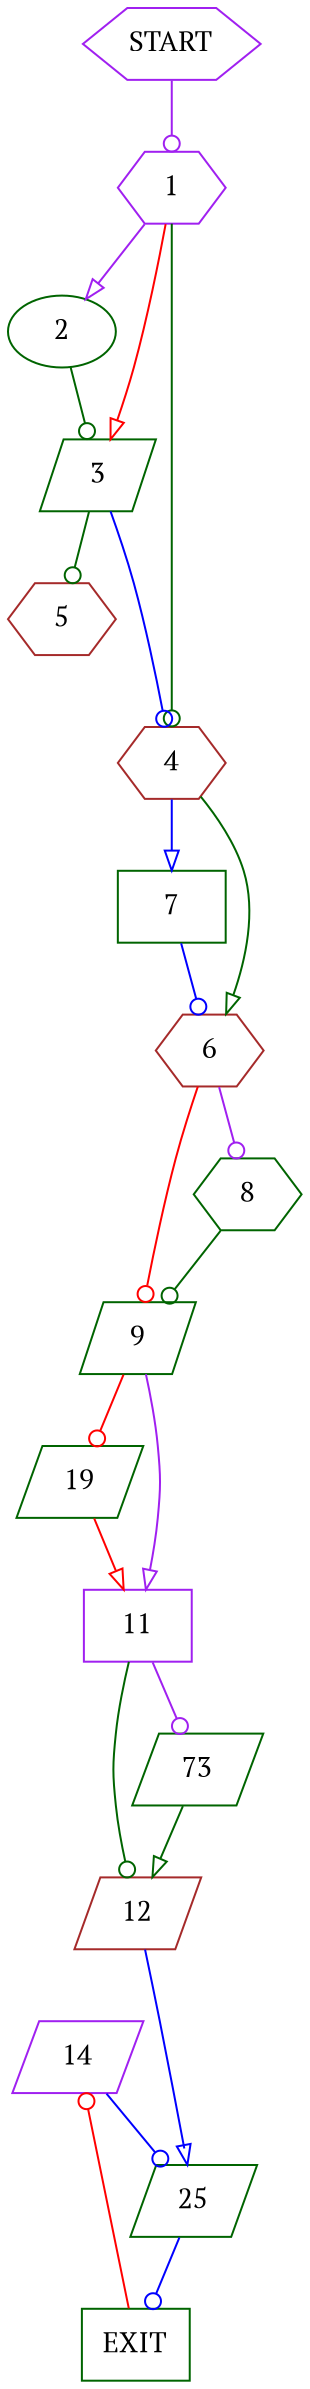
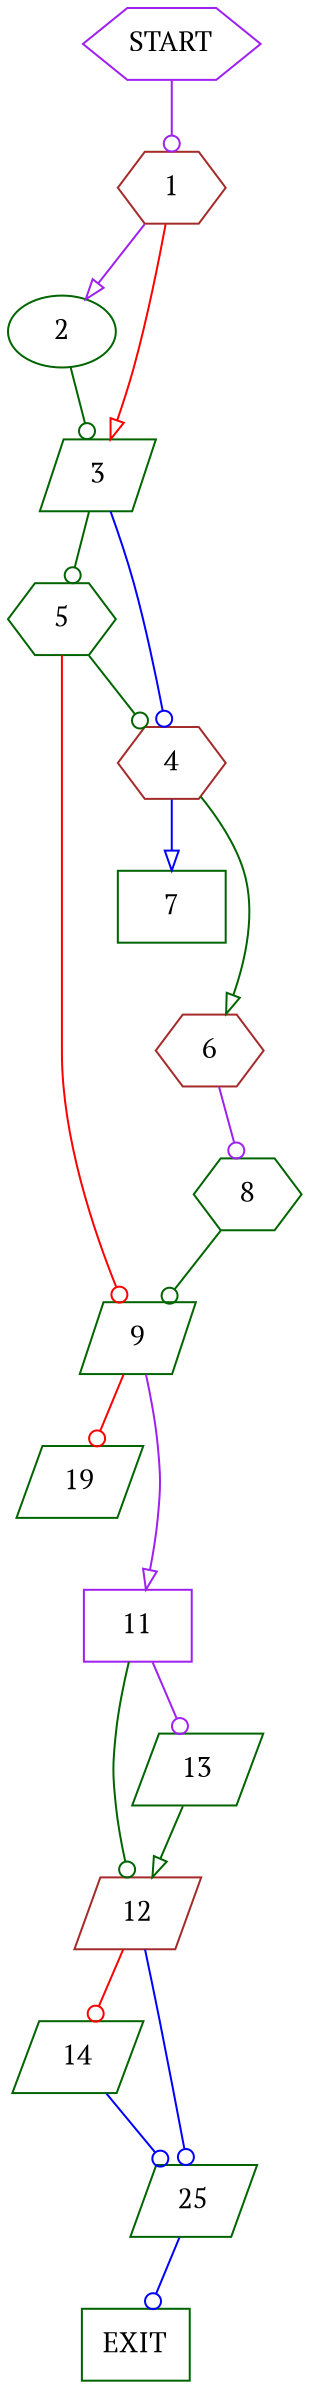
(172, 188) -> (172, 188)
(172, 467) -> (112, 685)
(62, 619) -> (62, 619)
(189, 971) -> none
(169, 1185) -> (62, 975)
(105, 1545) -> none
(198, 1770) -> (198, 1770)
(165, 2049) -> (165, 2049)
(78, 2057) -> (78, 2057)
(108, 2209) -> (111, 1978)
